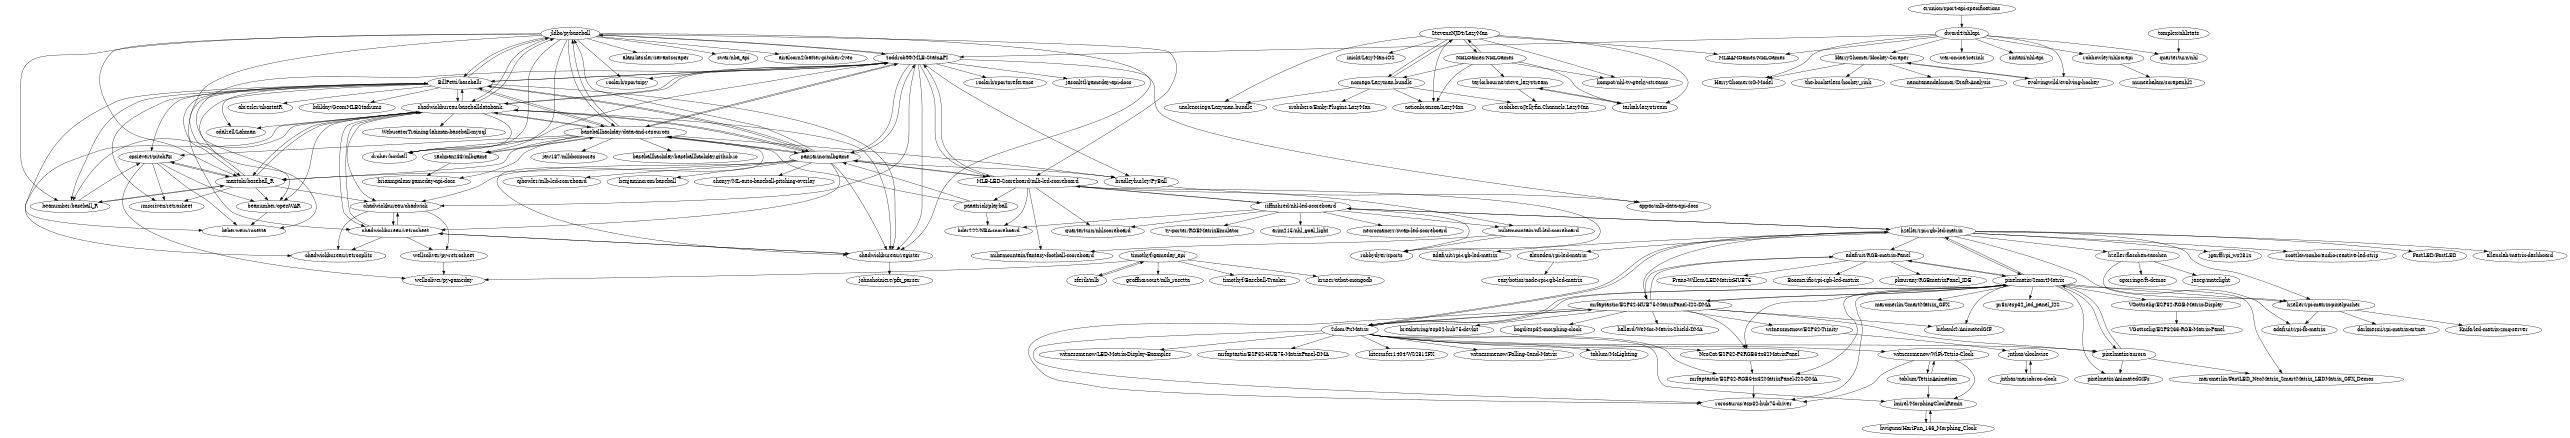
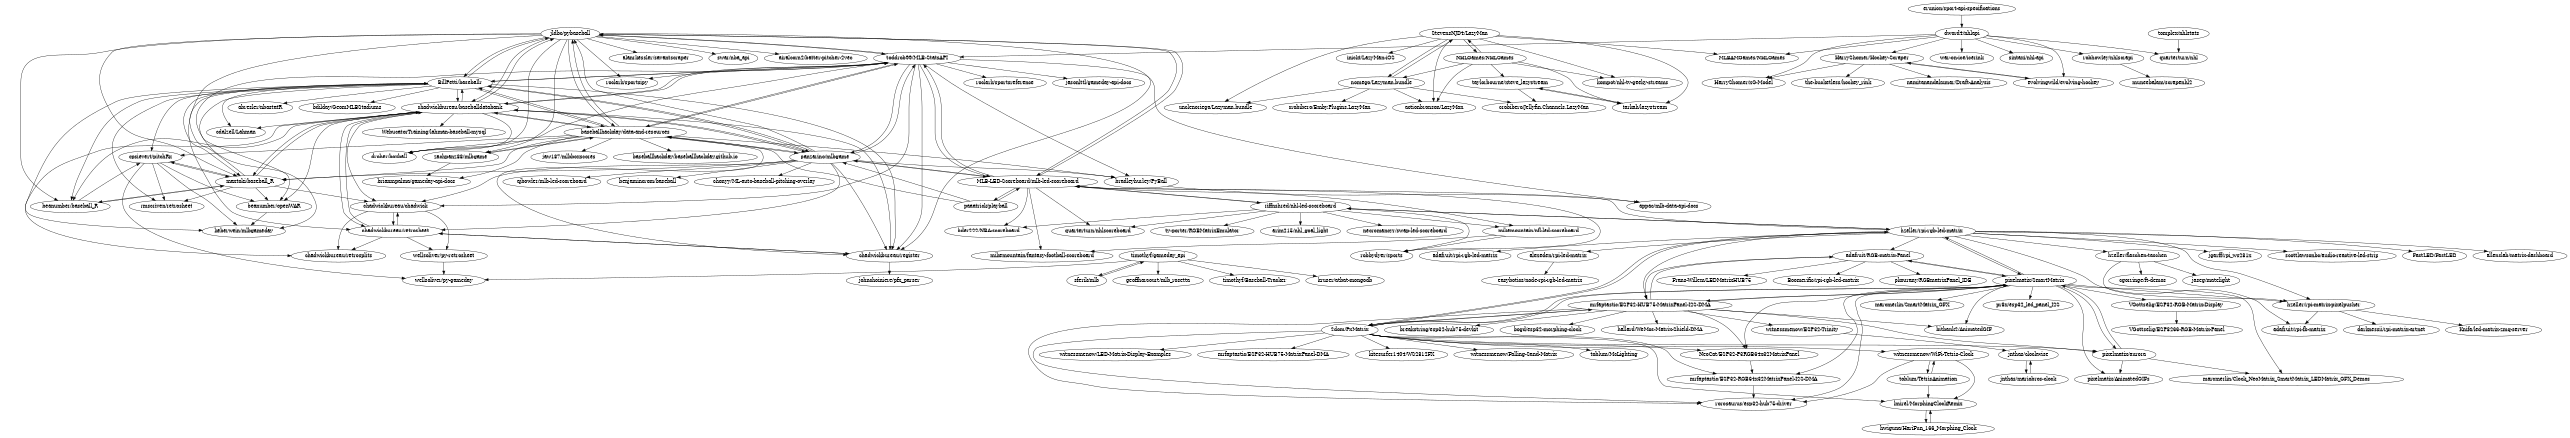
none -> (1181, 59)
none -> (1426, 192)
(987, 217) -> (1007, 195)
(244, 231) -> (244, 231)
(2286, 379) -> (2286, 379)
